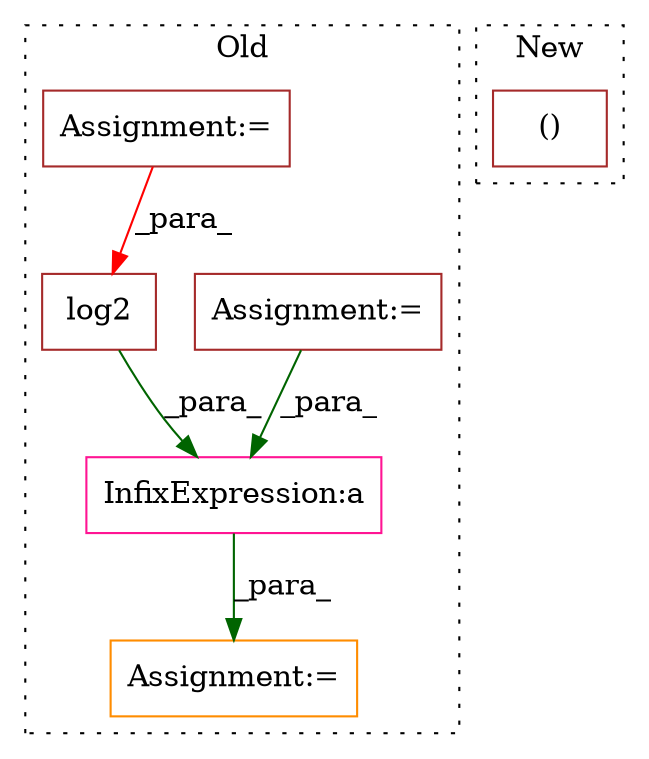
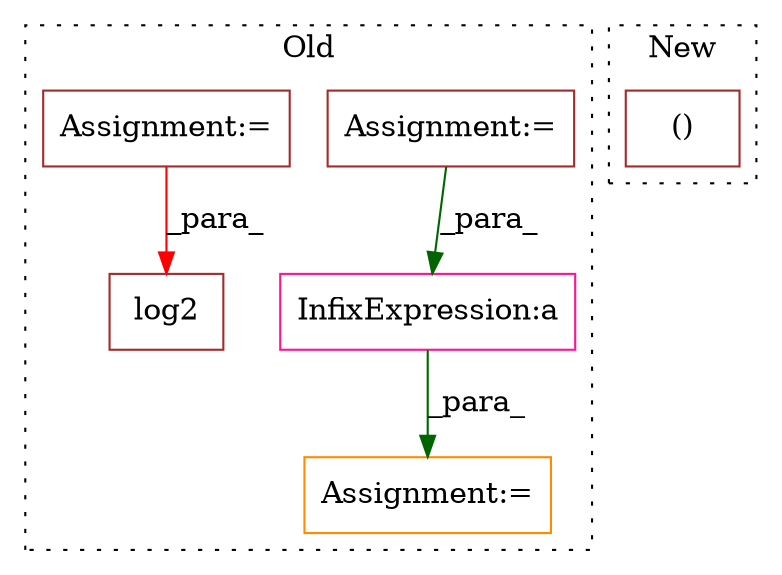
(148, 397) -> none
